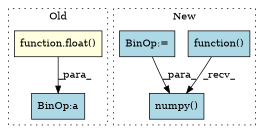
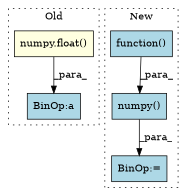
(58, 44) -> (54, 44)
(159, 72) -> (139, 134)
(219, 75) -> (157, 75)
